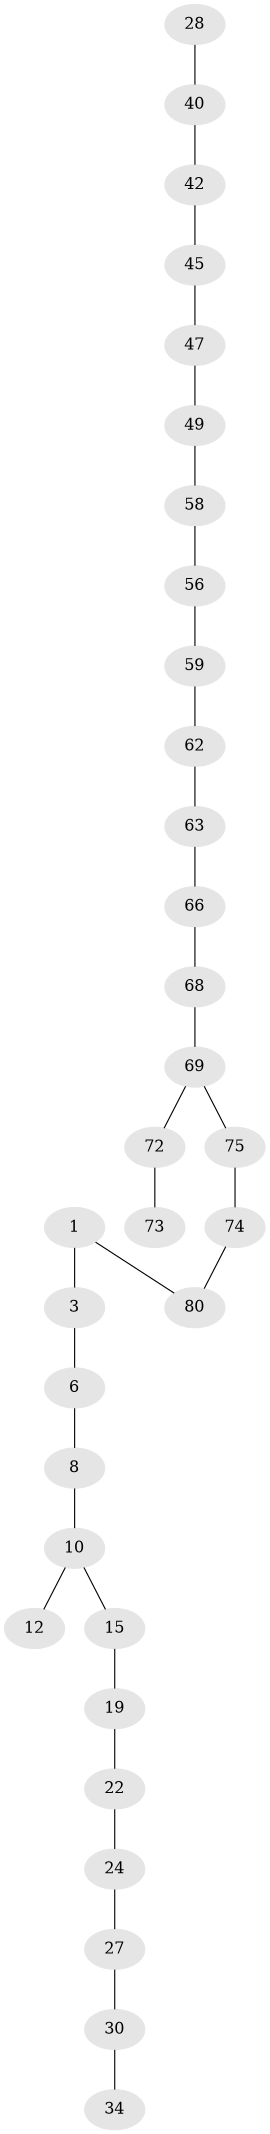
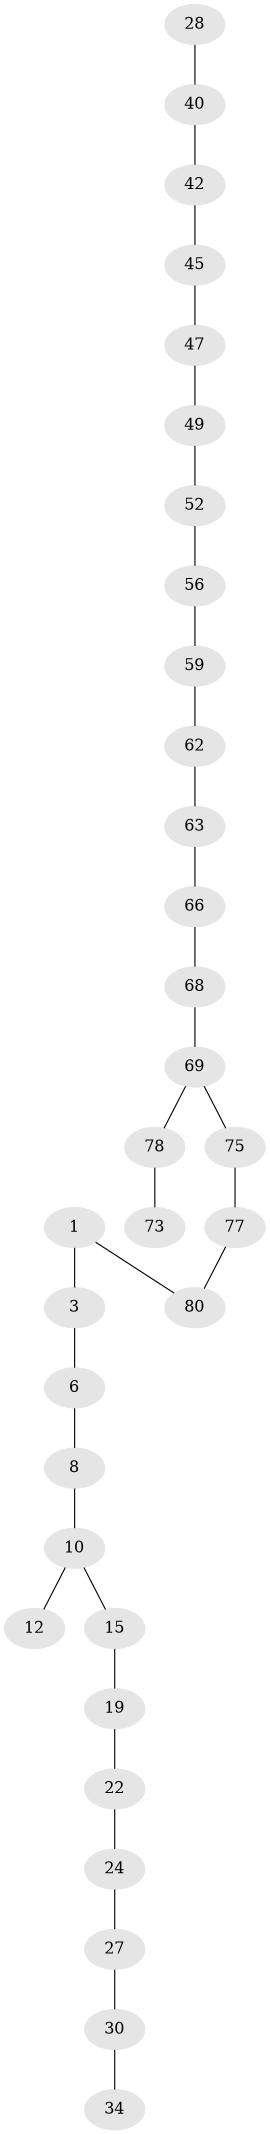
(195, 506) -> (195, 506)
(155, 1147) -> (155, 1147)
(235, 1228) -> (235, 1228)
